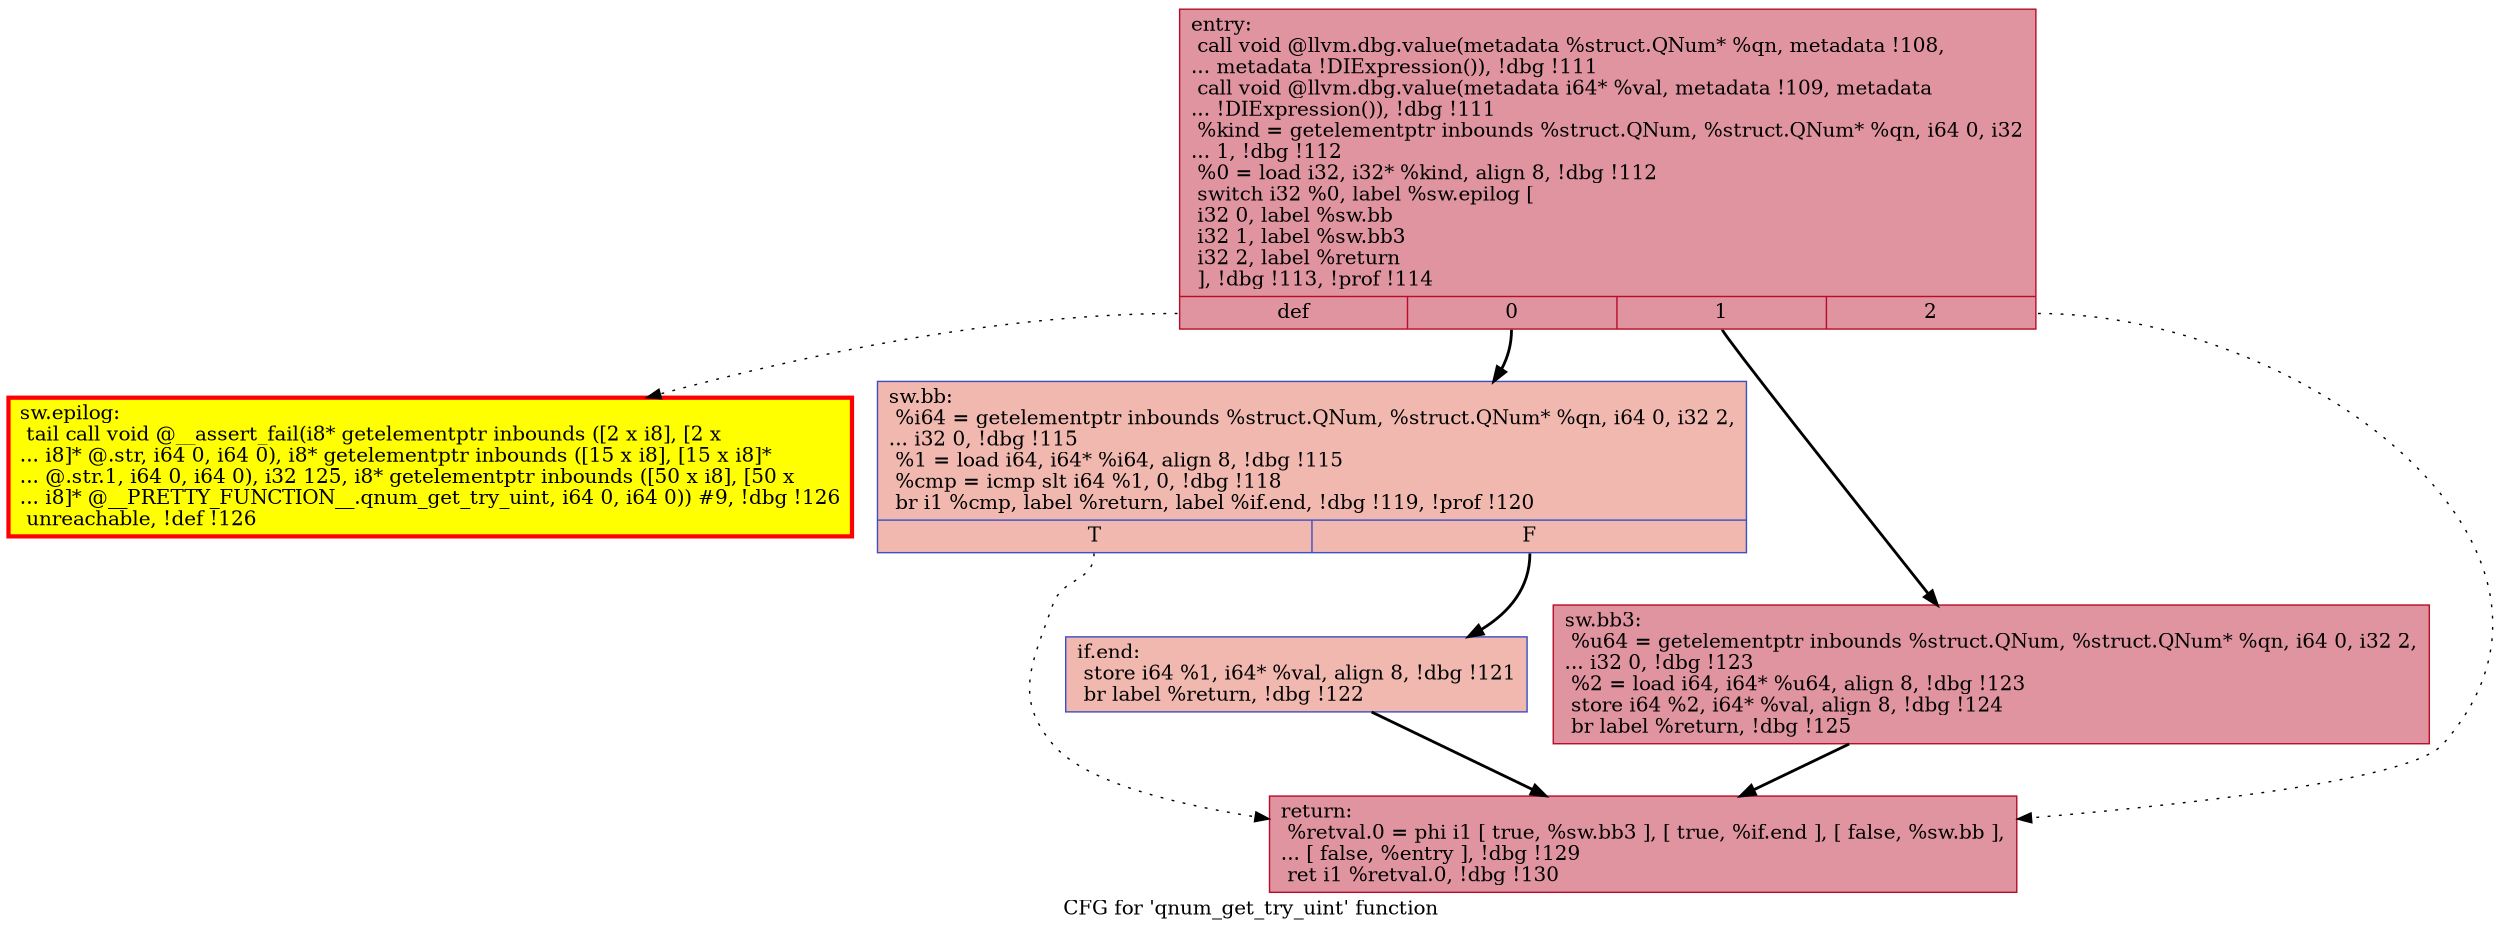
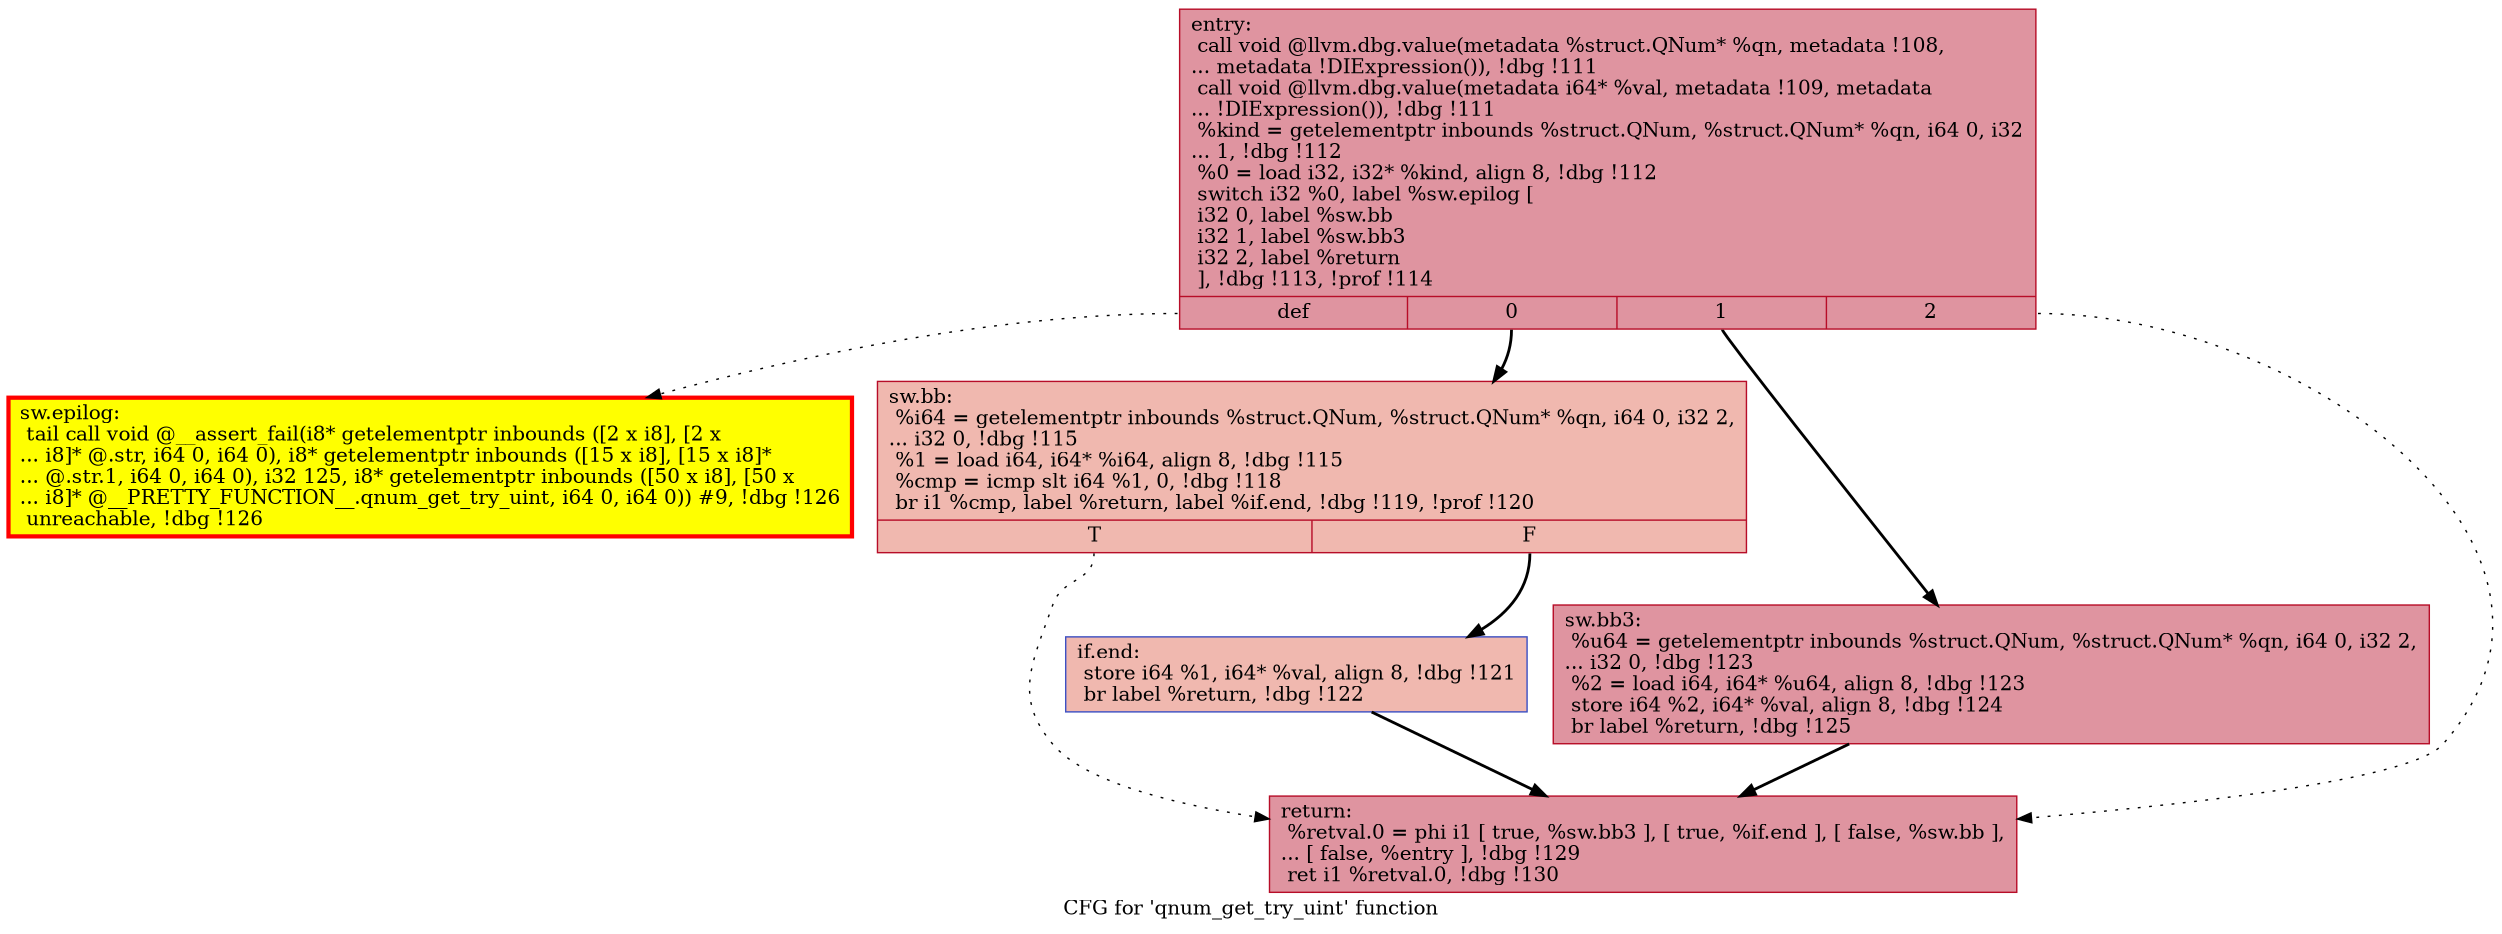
(1312, 467) -> (1312, 467)
(139, 519) -> (142, 519)
